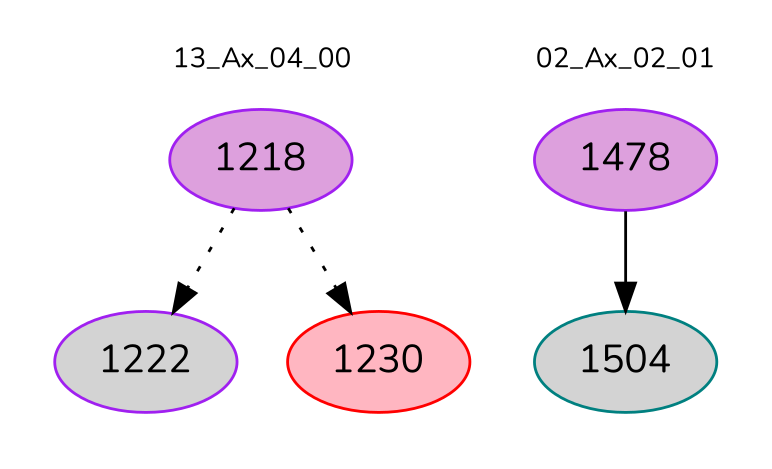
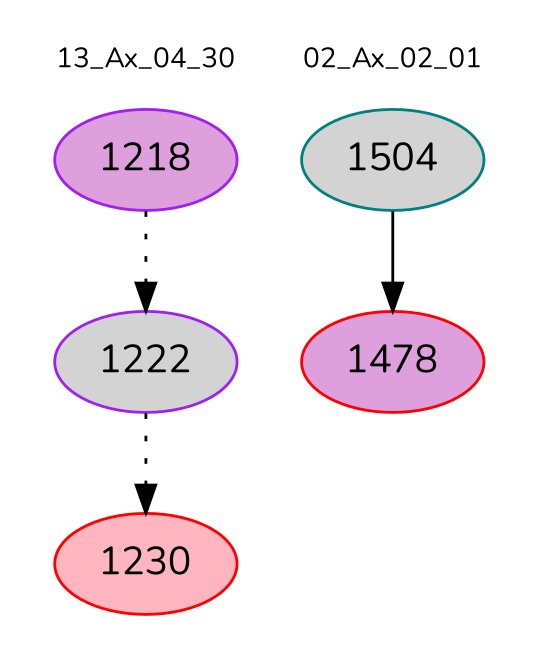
(262, 60) -> (146, 60)
(626, 160) -> (393, 362)
(626, 247) -> (393, 247)
(312, 248) -> (146, 449)
